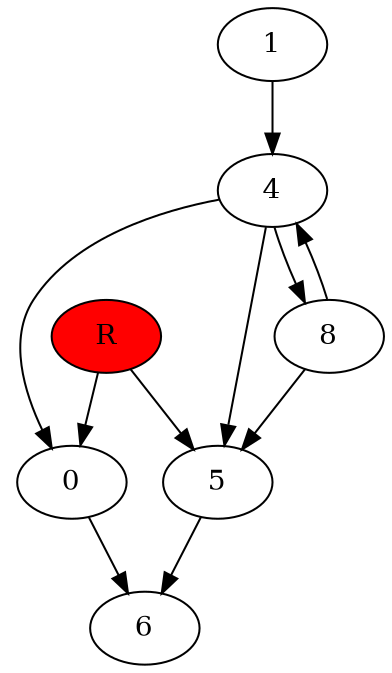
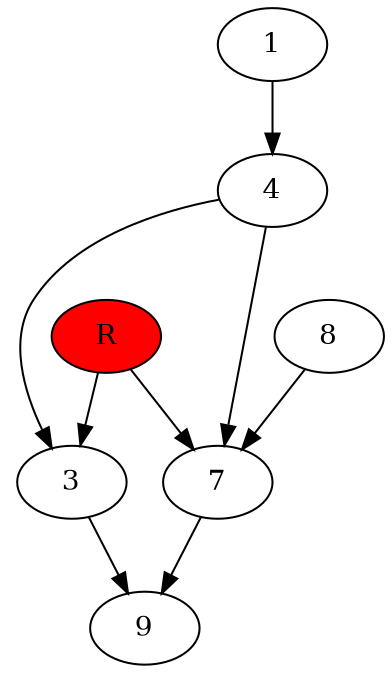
(284, 256) -> none
(317, 270) -> none
(72, 482) -> (72, 482)
(218, 482) -> (218, 482)
(145, 628) -> (145, 628)
